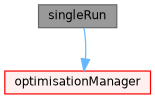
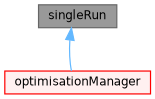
(86, 43) -> (70, 56)
